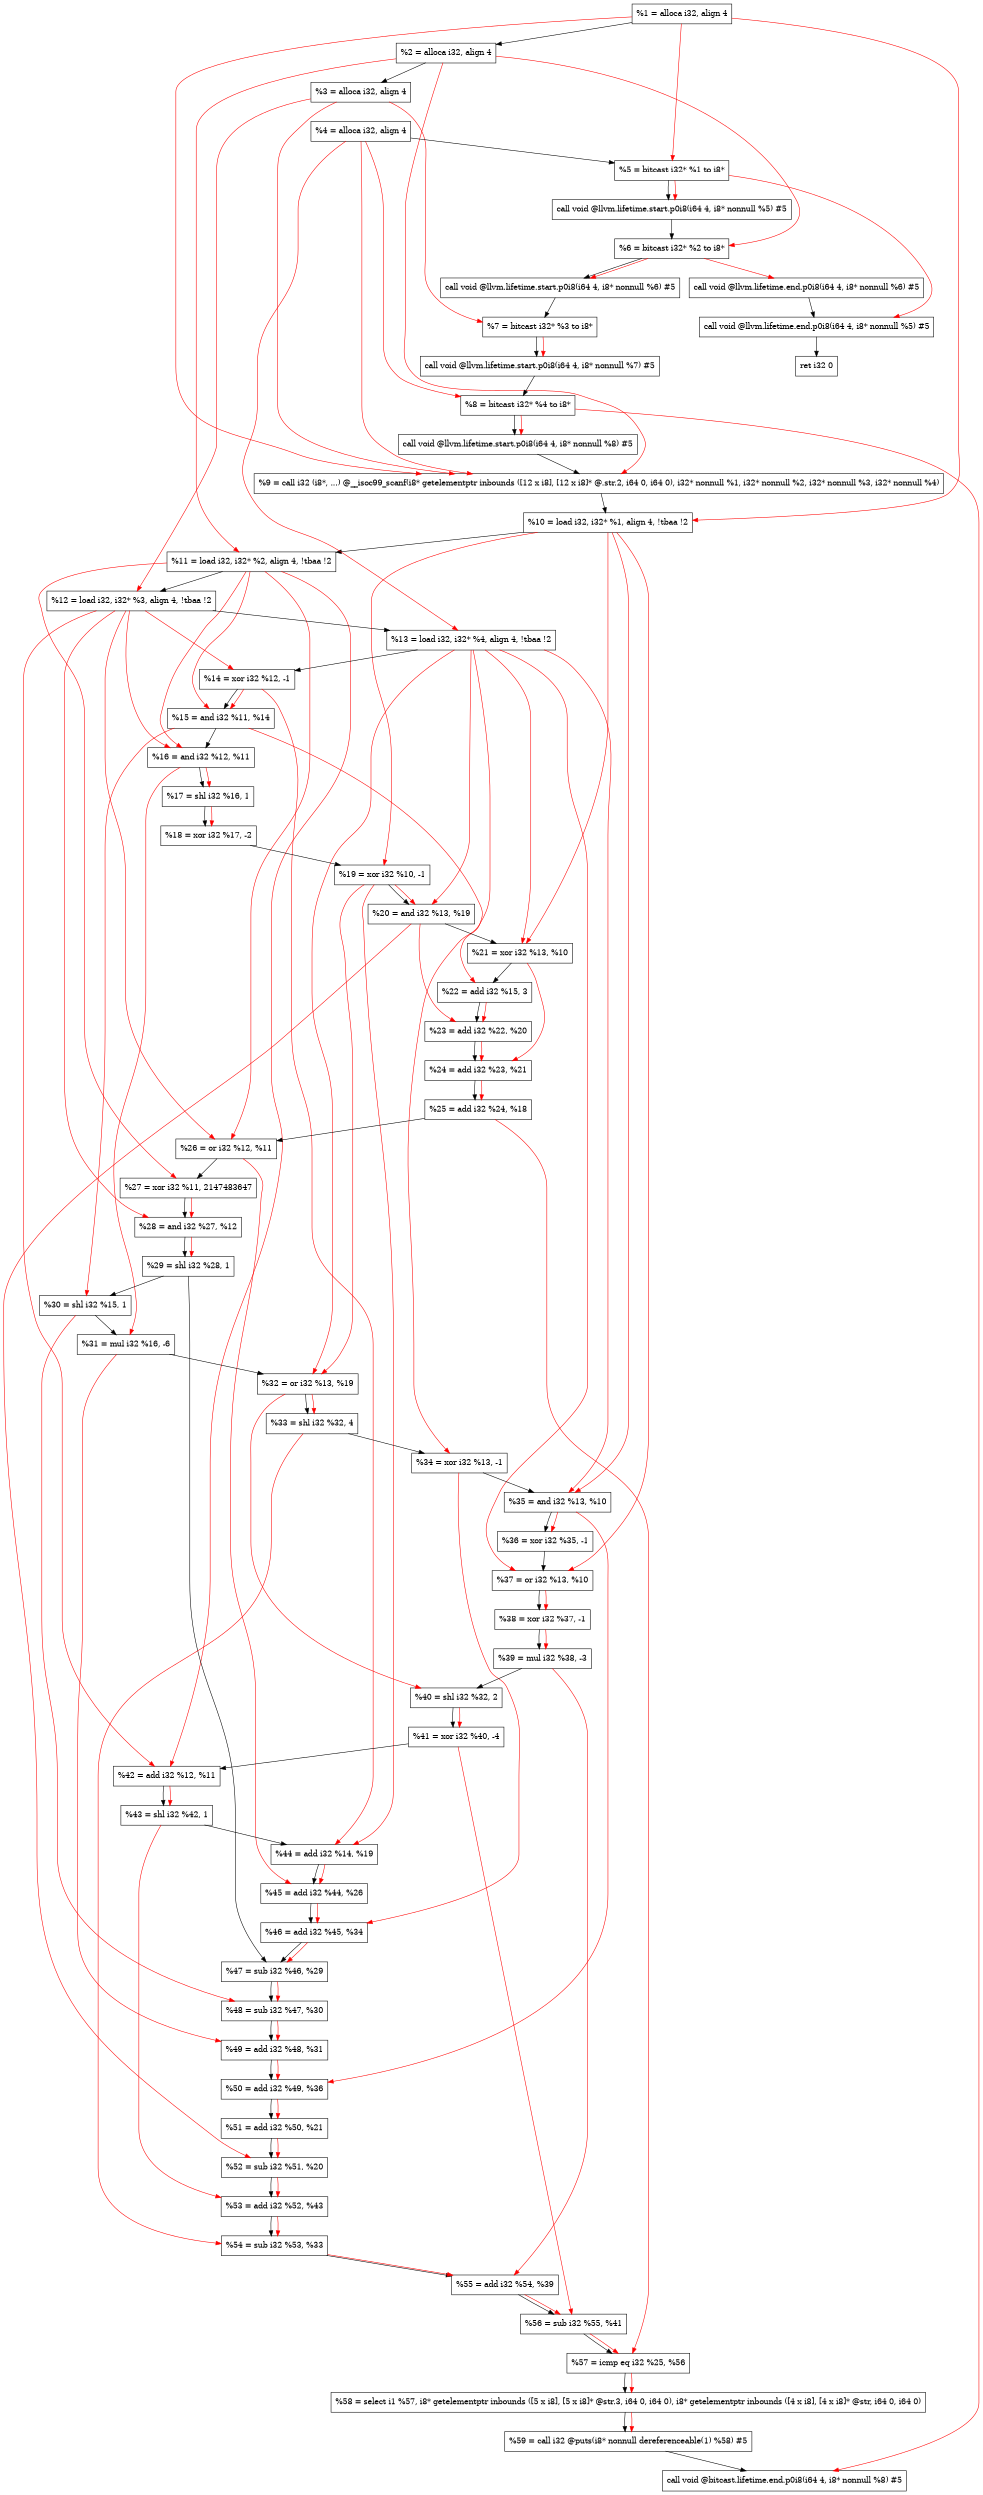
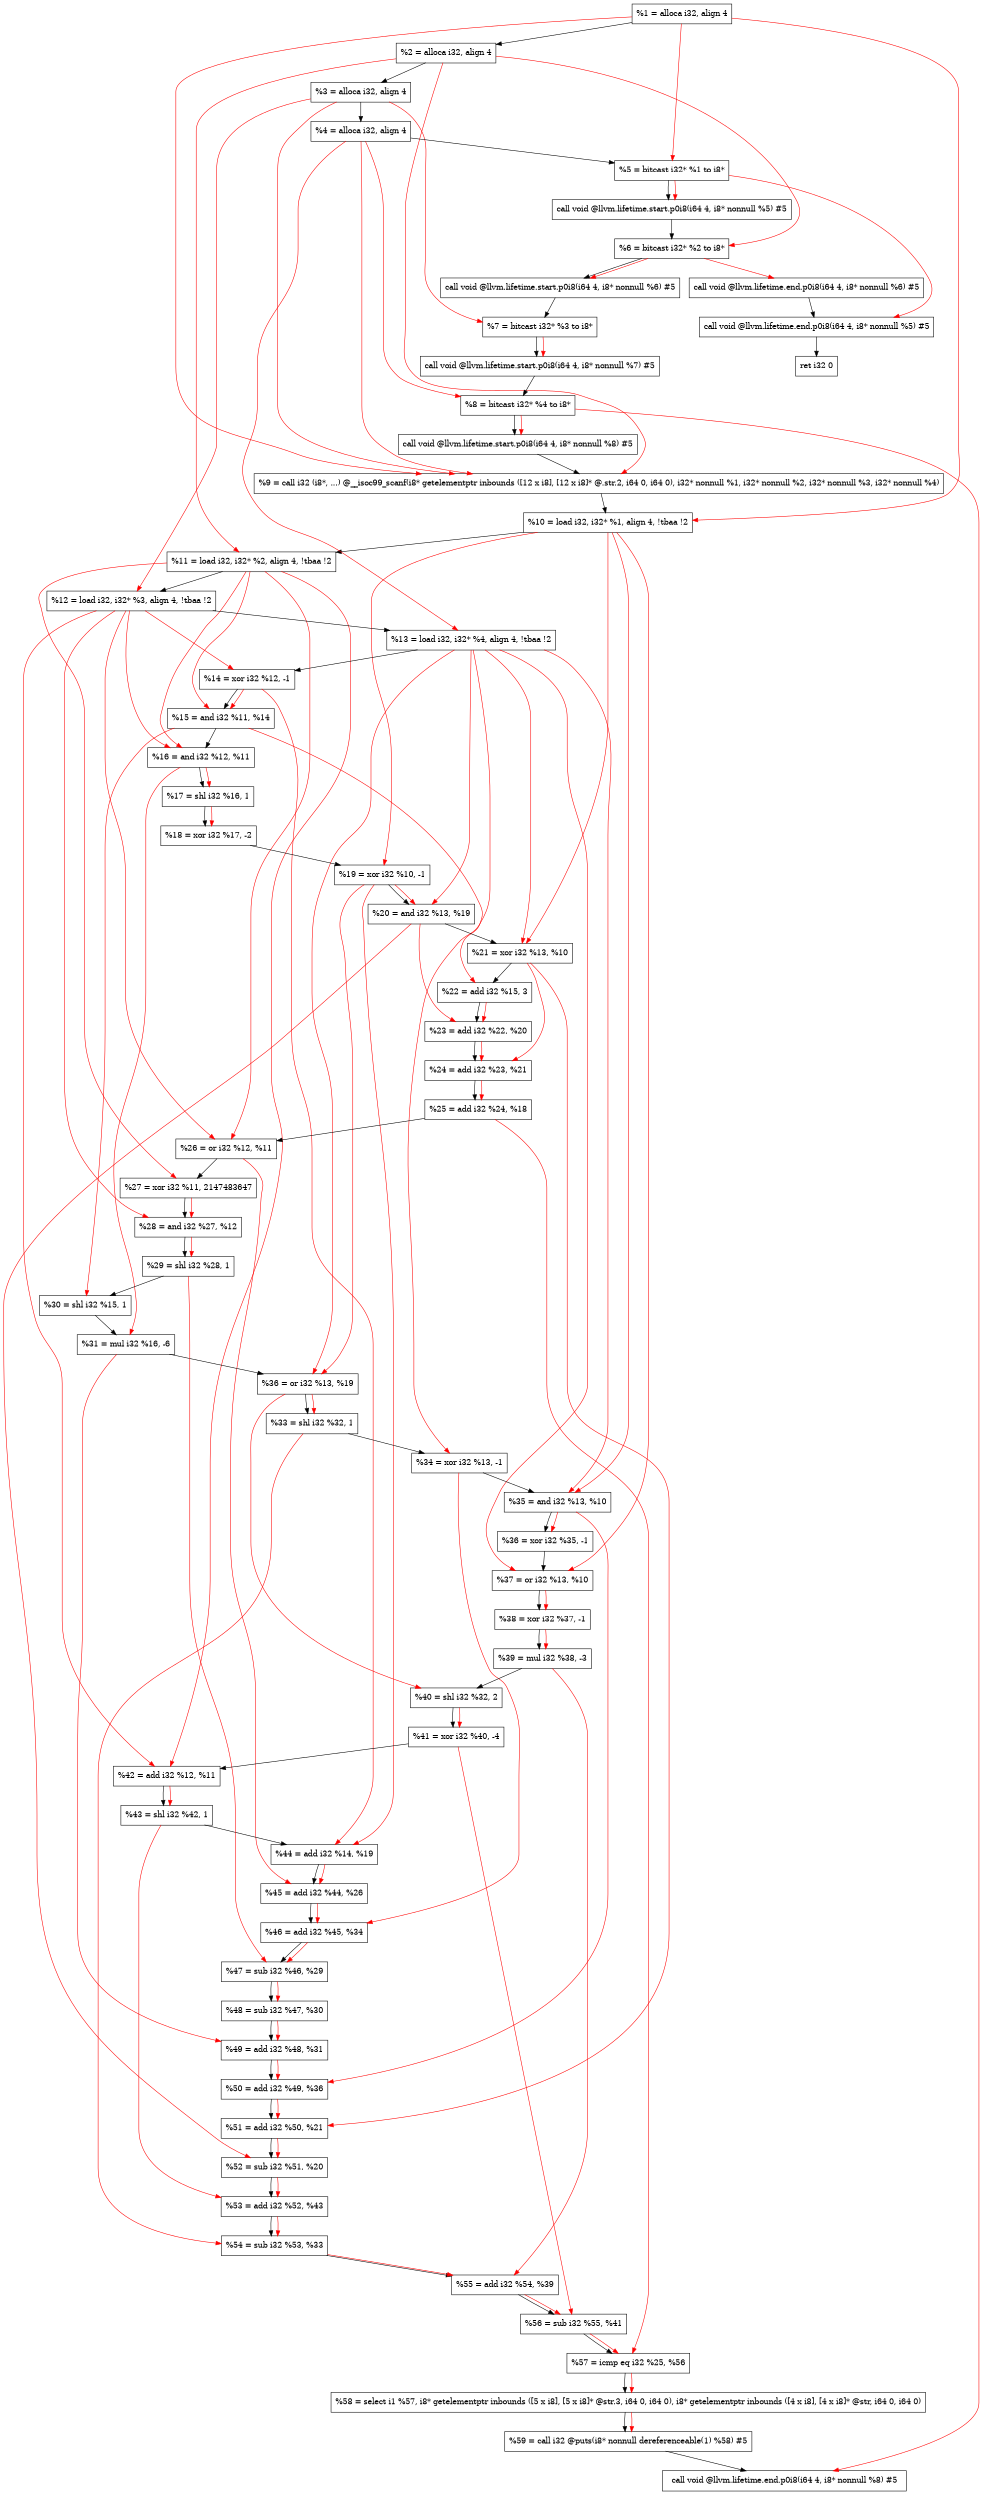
none -> (361, 109)
(308, 1384) -> (308, 1384)
(312, 1424) -> (312, 1424)
(193, 1623) -> (193, 1623)
none -> (669, 1629)
(50, 1700) -> none
(784, 2481) -> (784, 2481)
